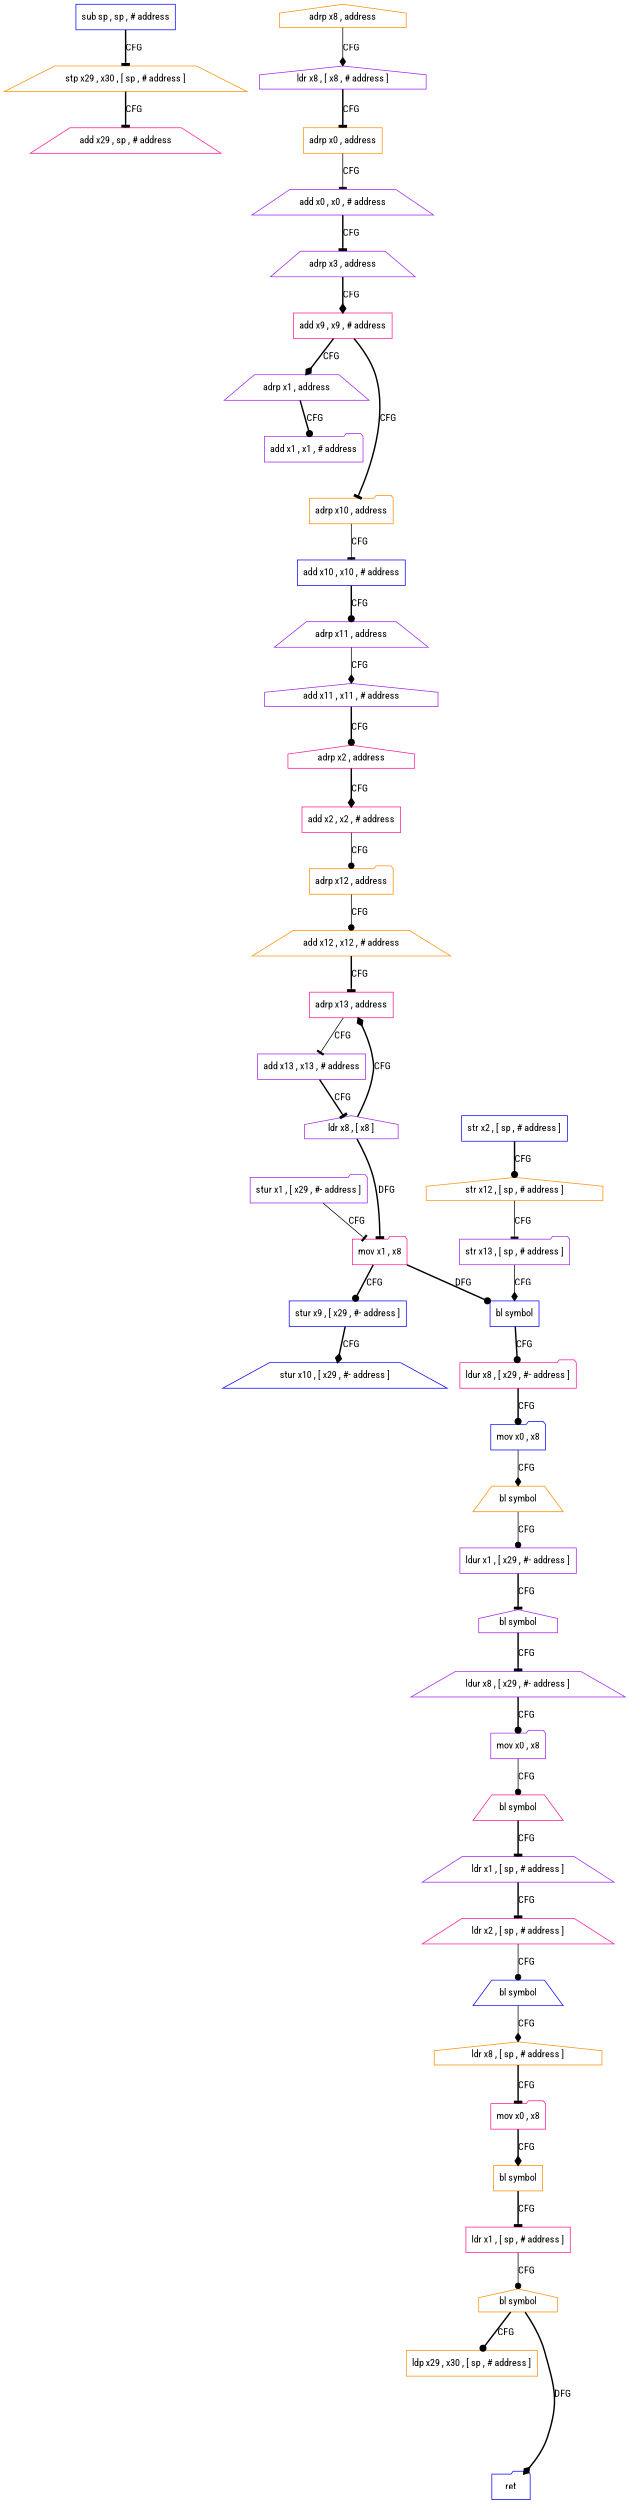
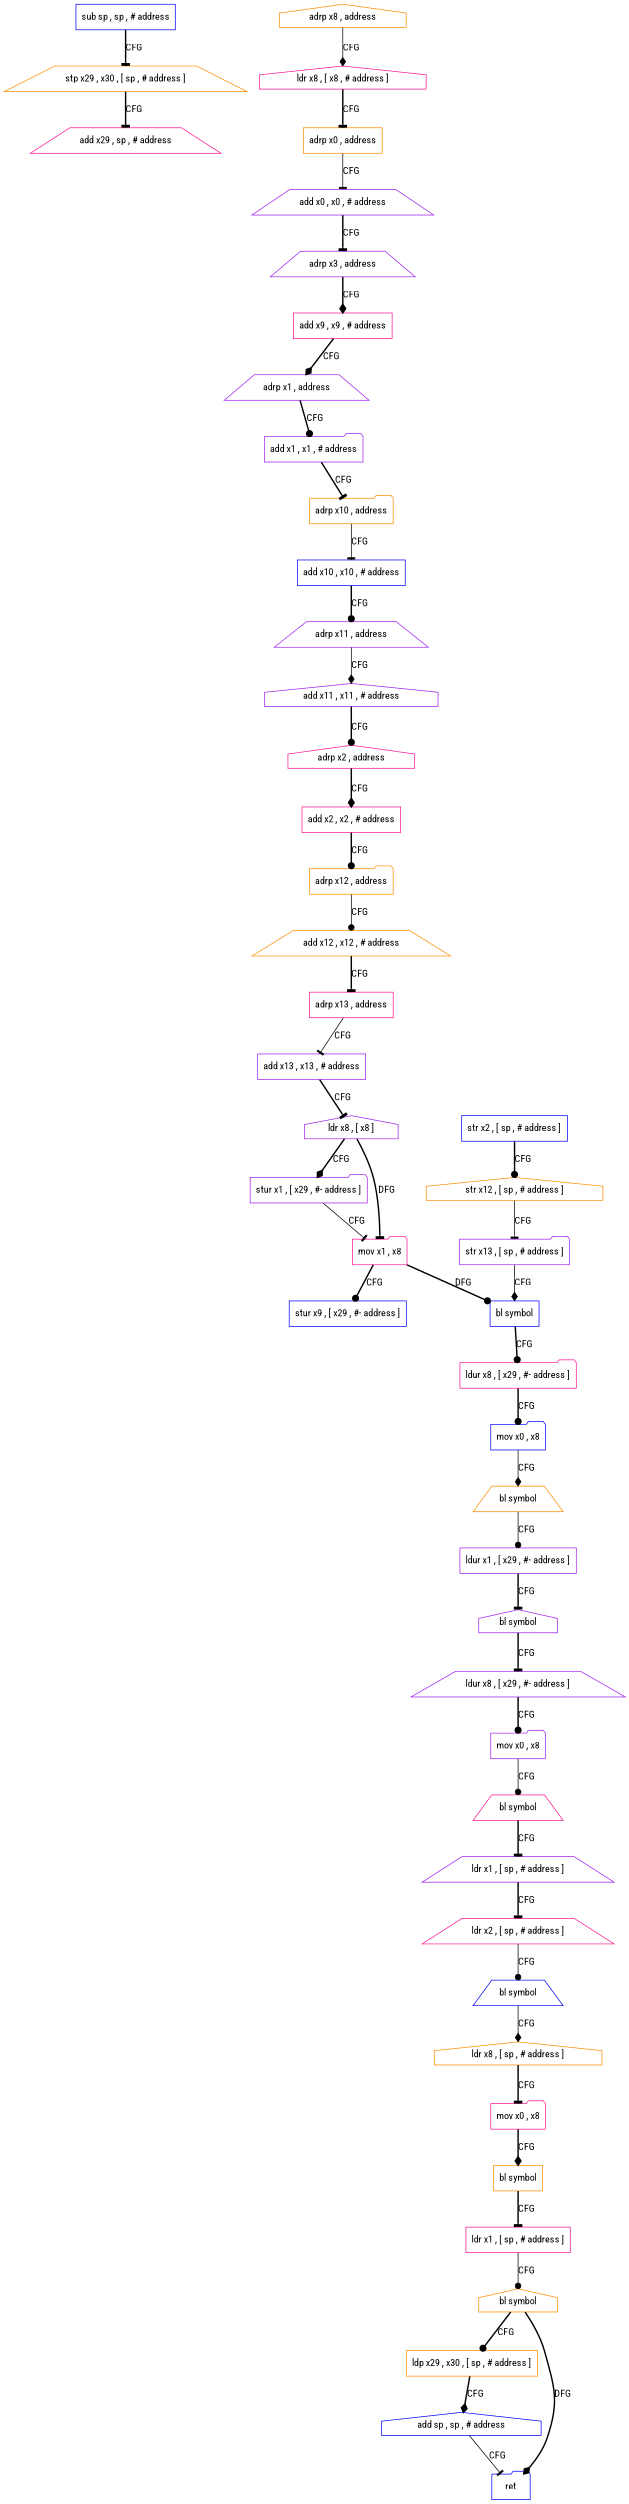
(343, 79) -> (343, 79)
(379, 415) -> (332, 479)
(351, 848) -> (351, 848)
(373, 1072) -> (333, 1155)
(335, 1375) -> none
none -> (461, 2425)
